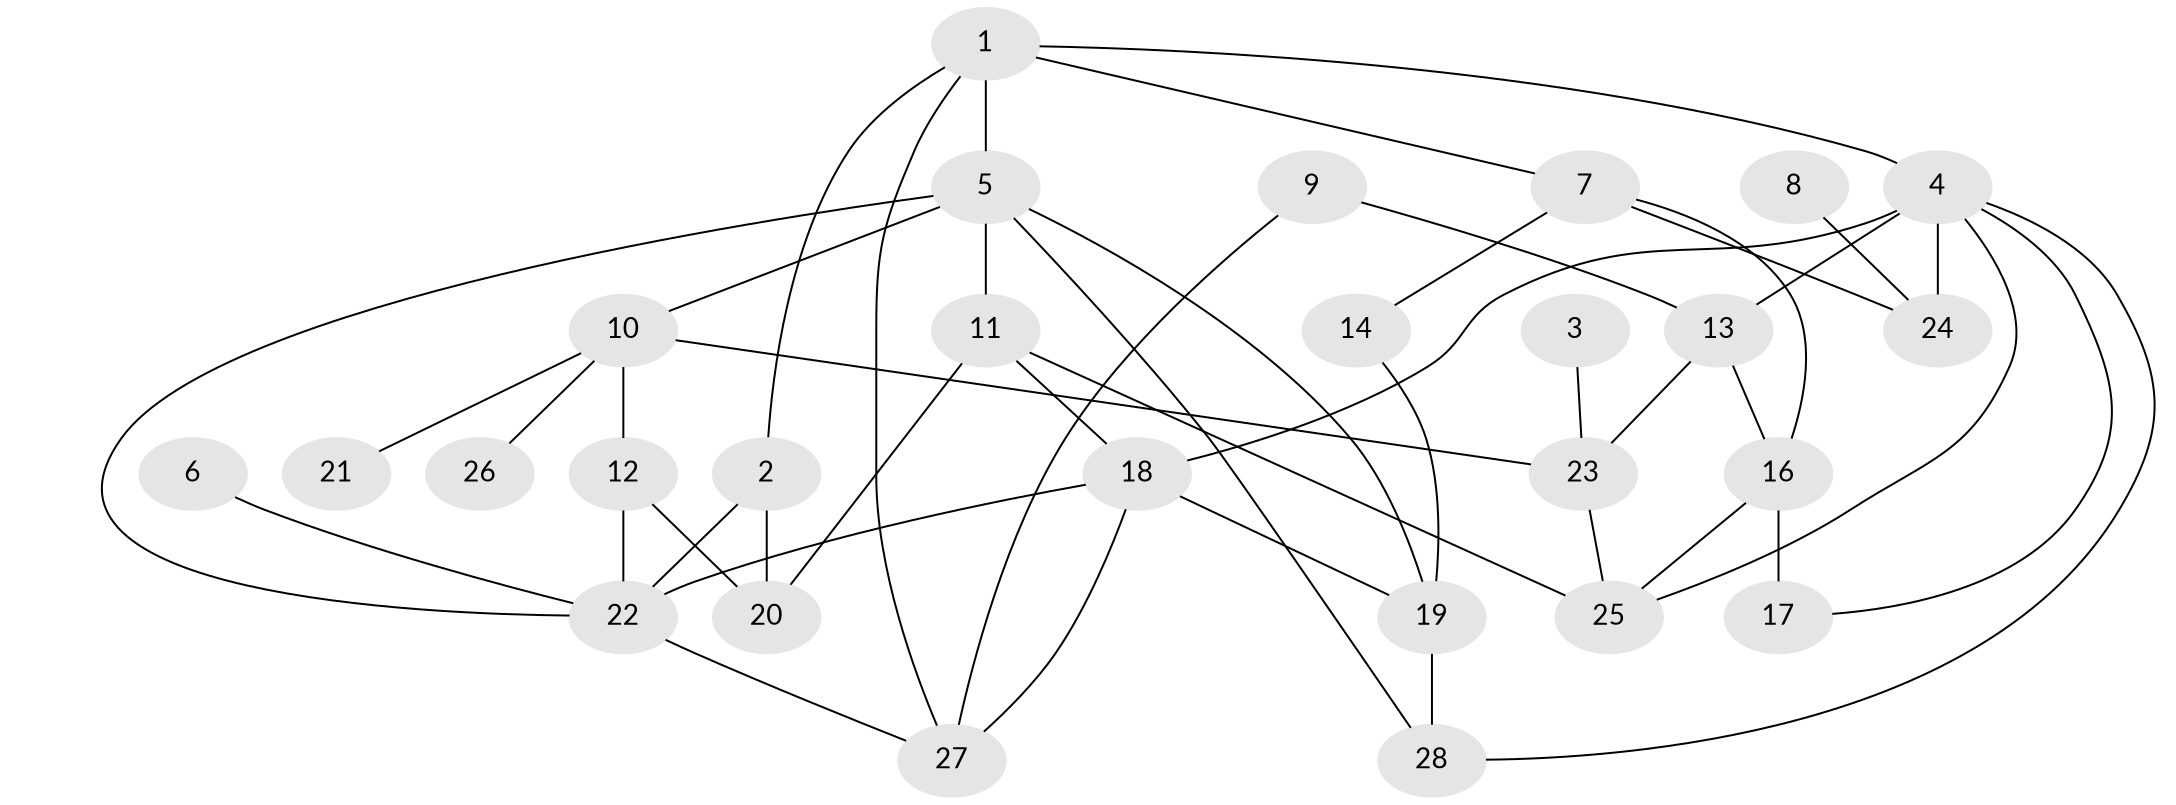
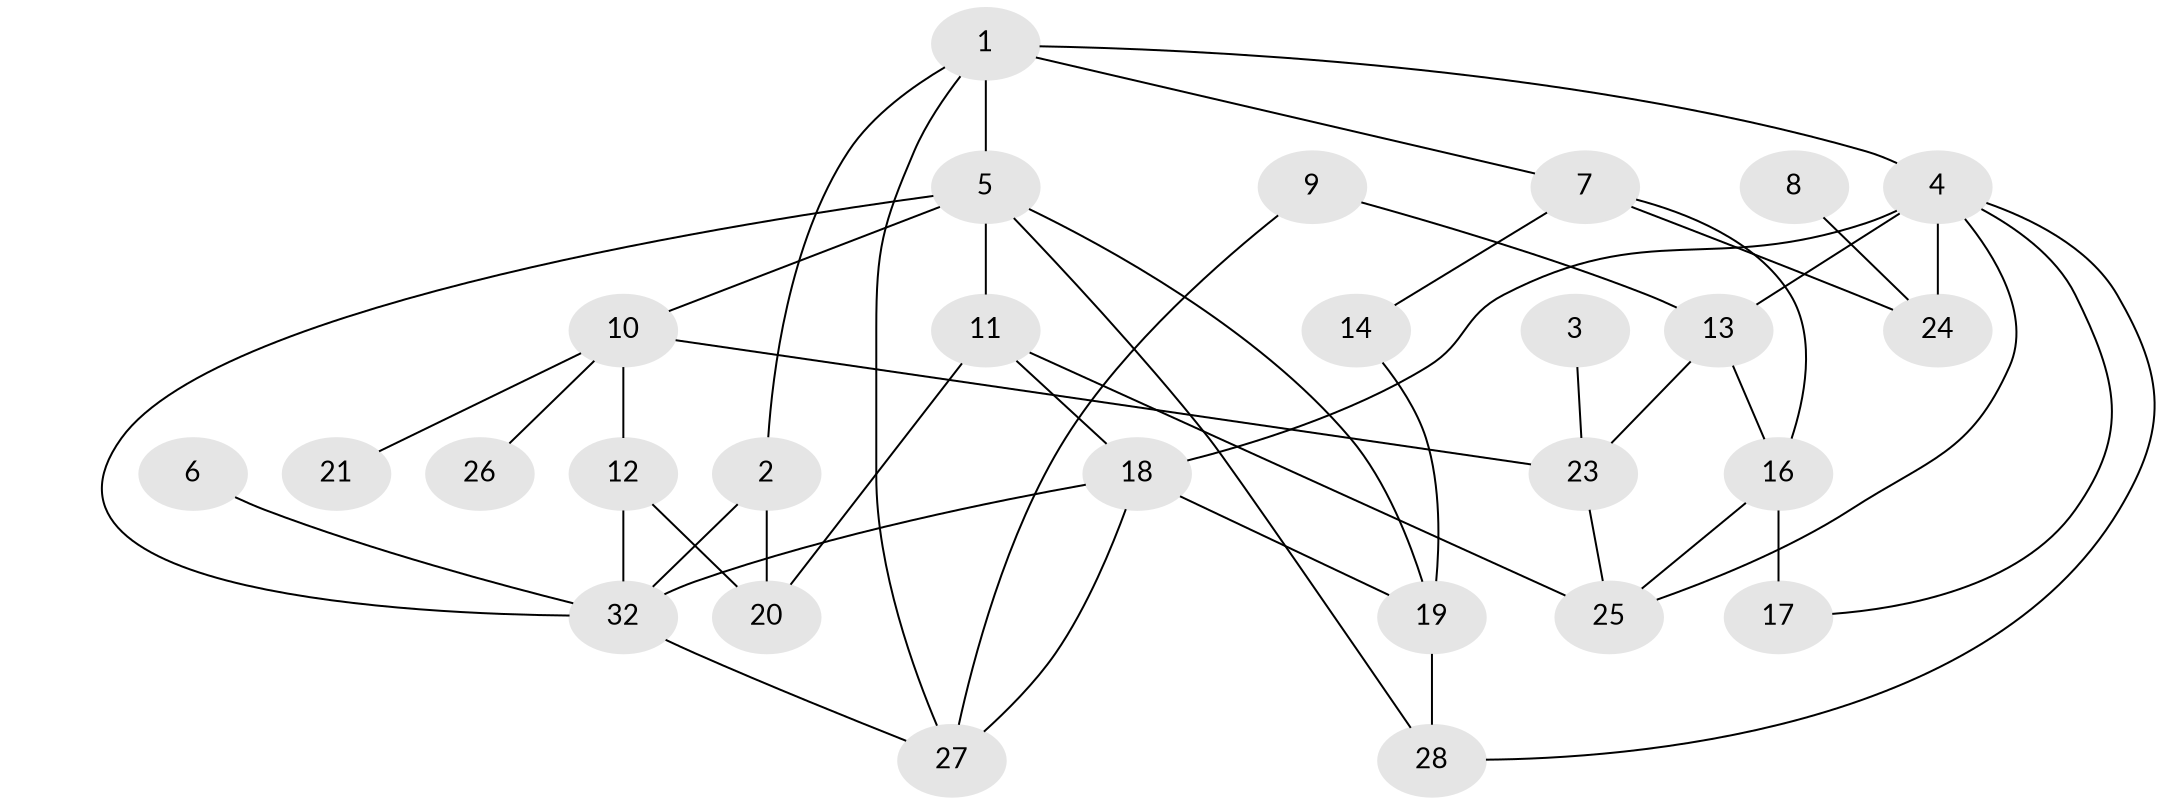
(623, 617) -> (623, 617)
